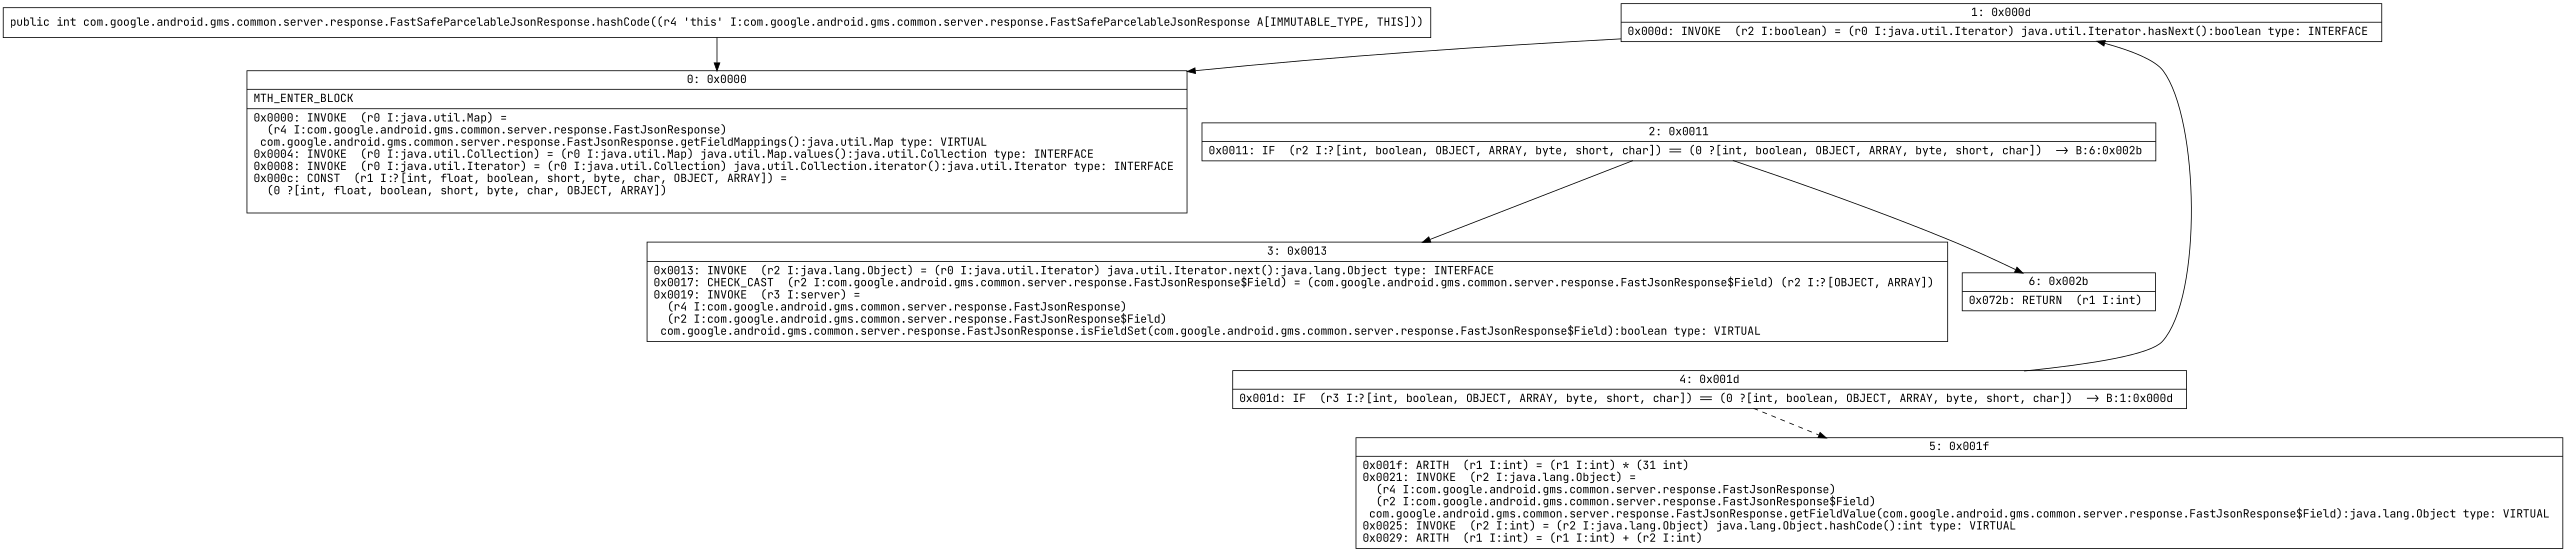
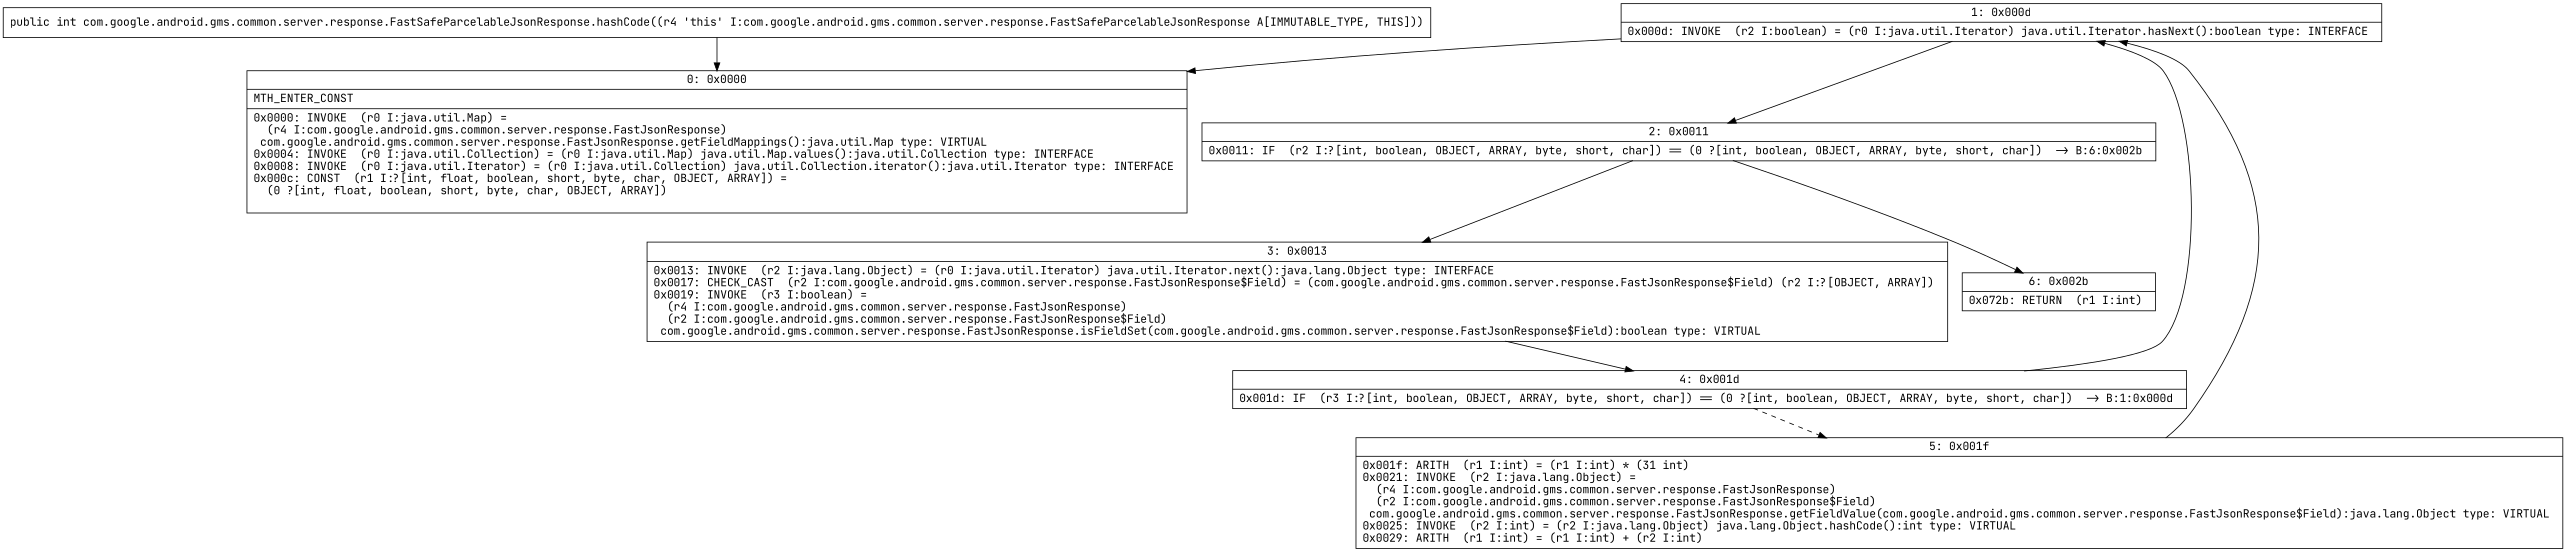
none -> (1844, 81)
(304, 99) -> (304, 99)
none -> (2257, 225)
(761, 295) -> (764, 295)
none -> (1565, 355)
